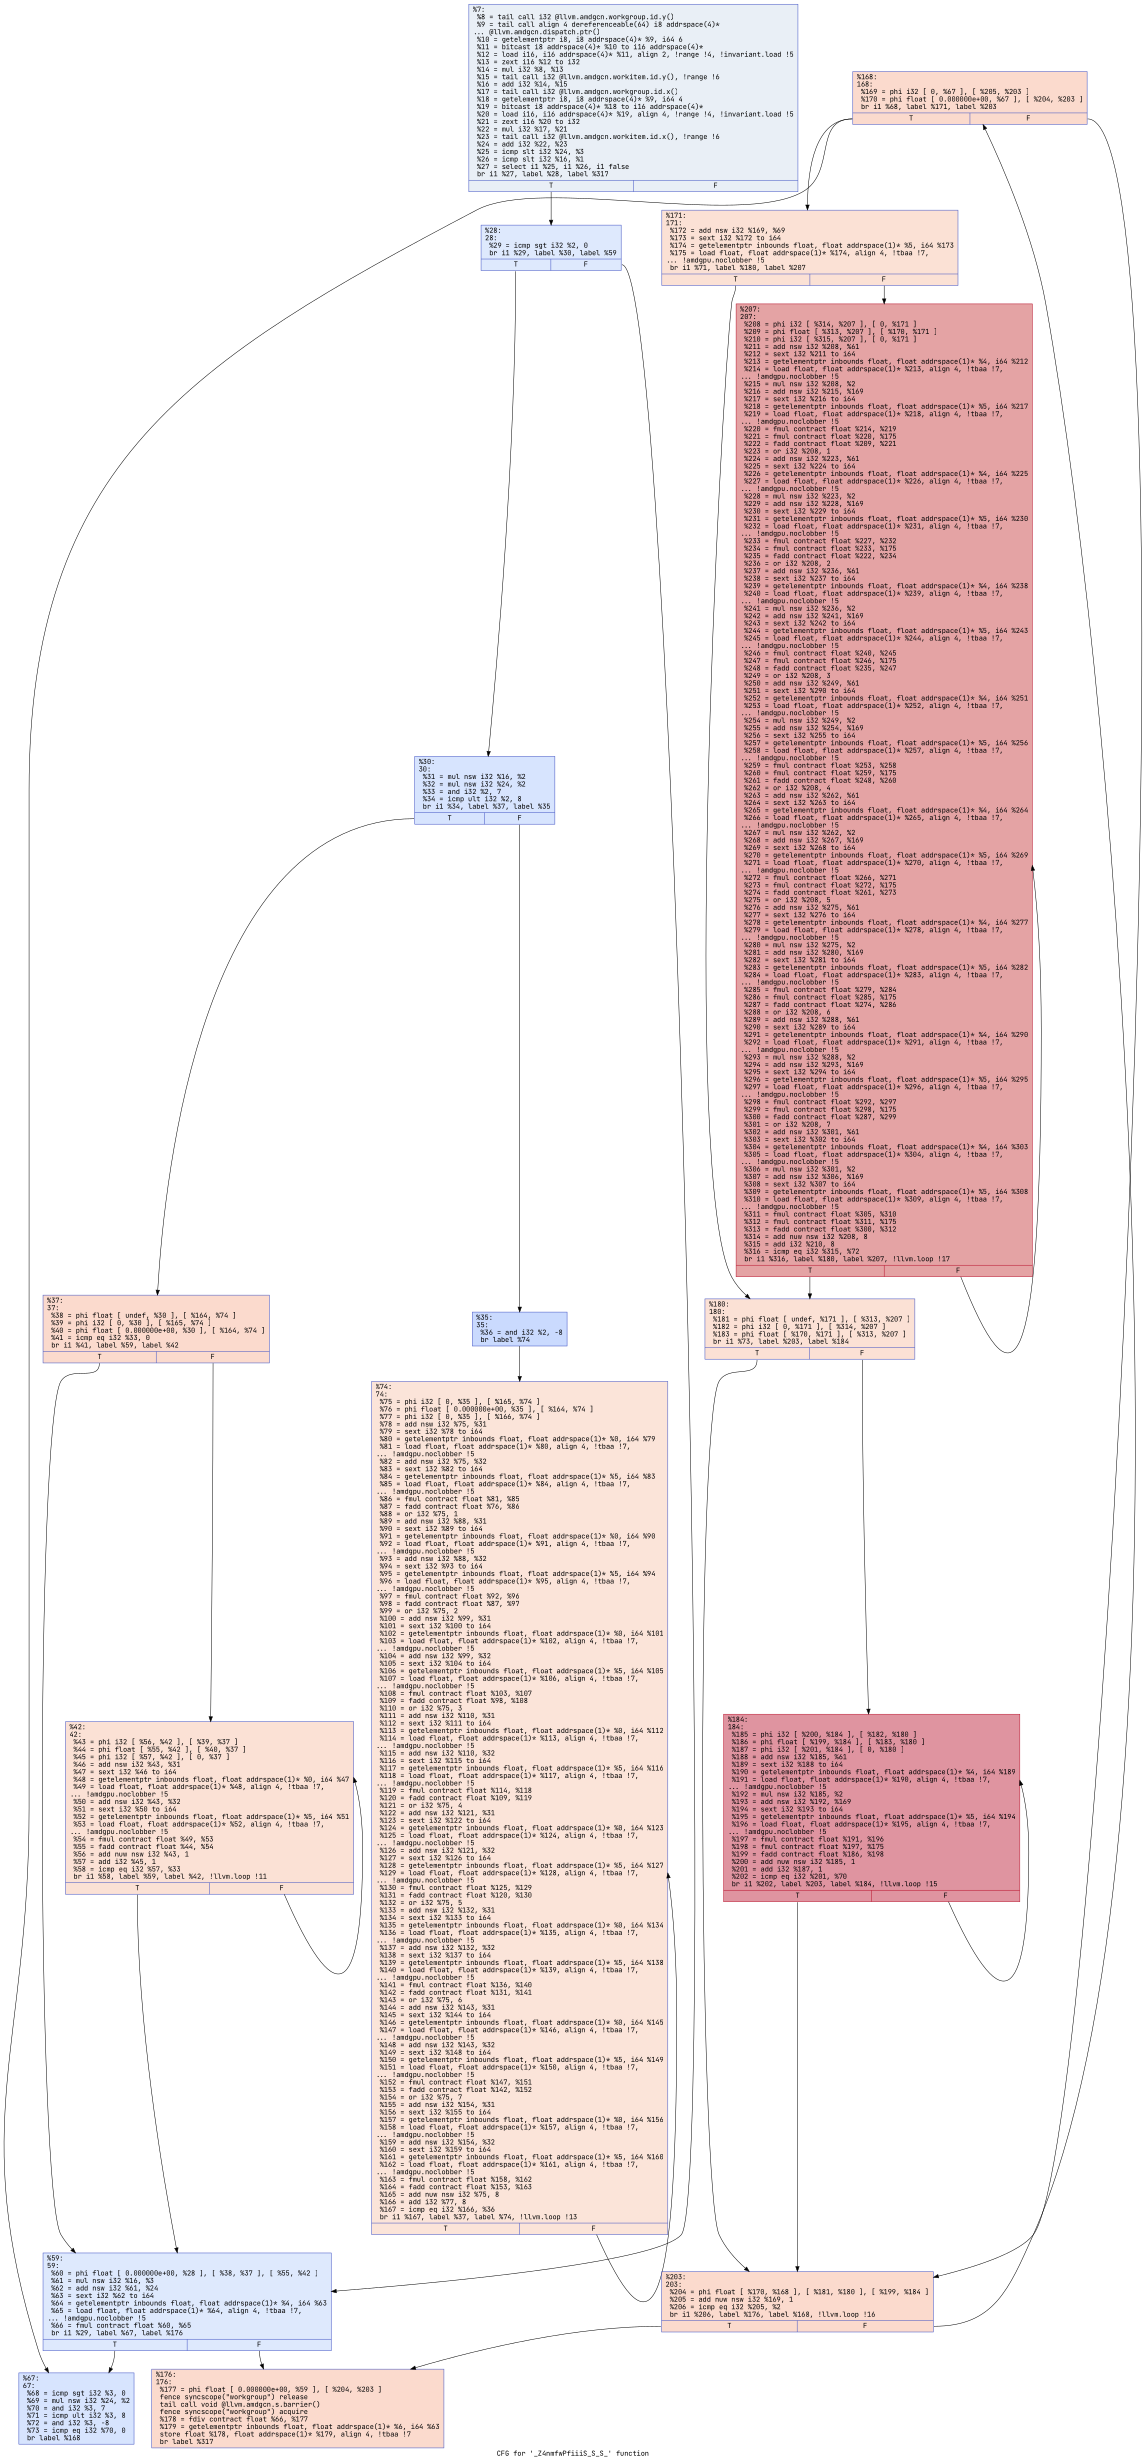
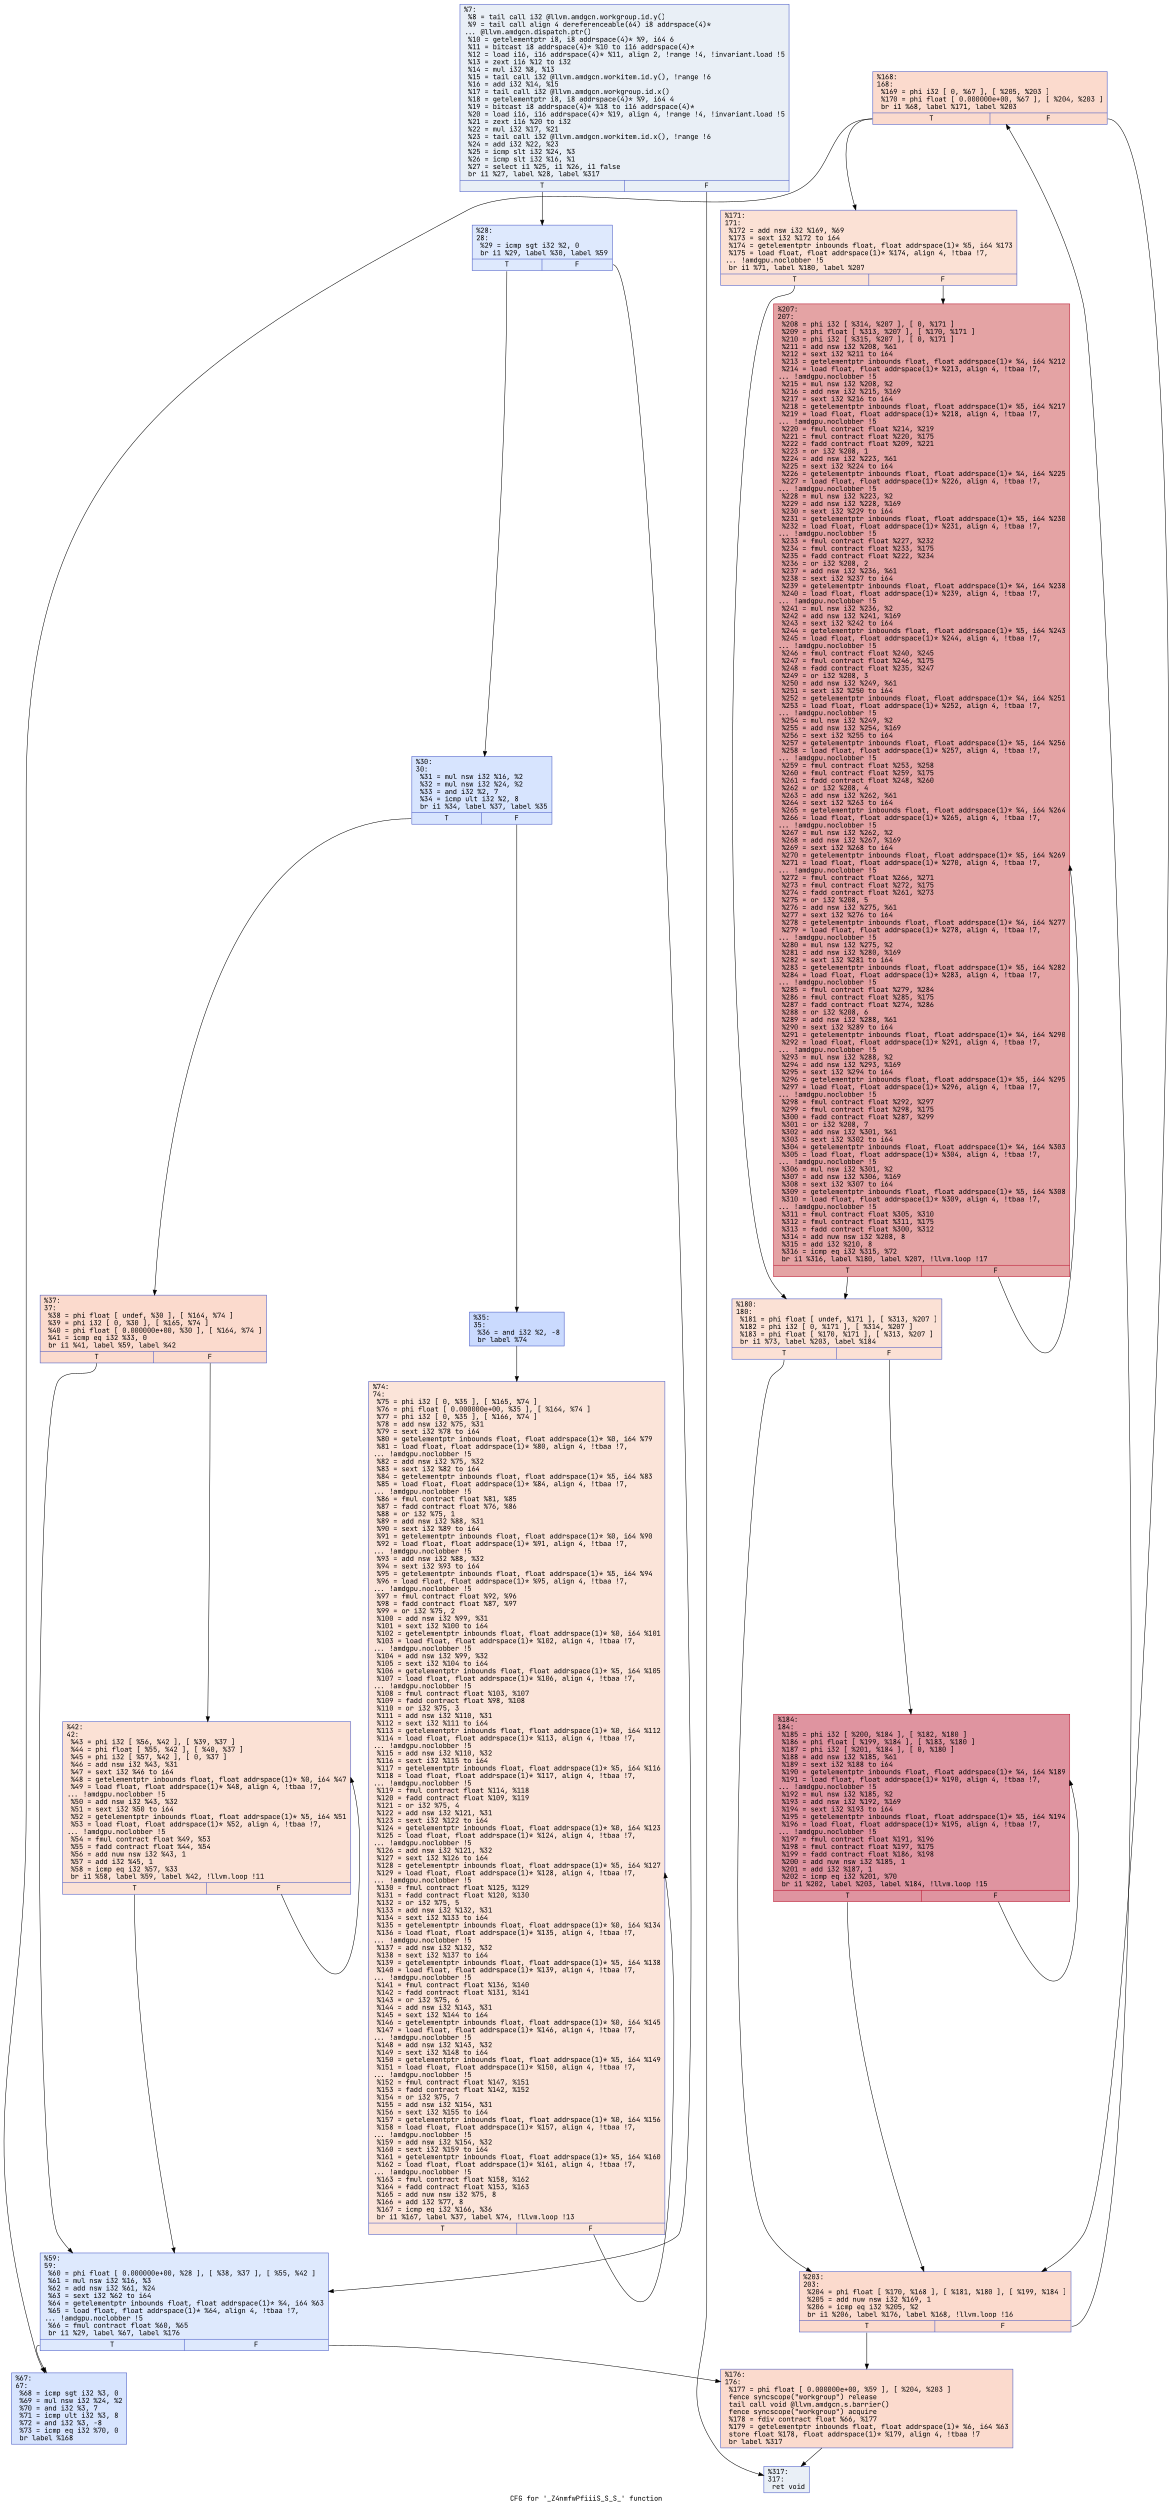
(798, 691) -> (835, 691)
none -> (787, 2480)
